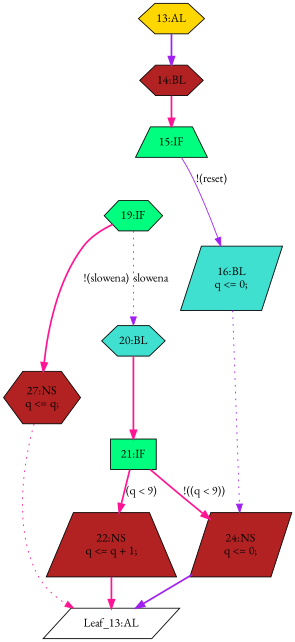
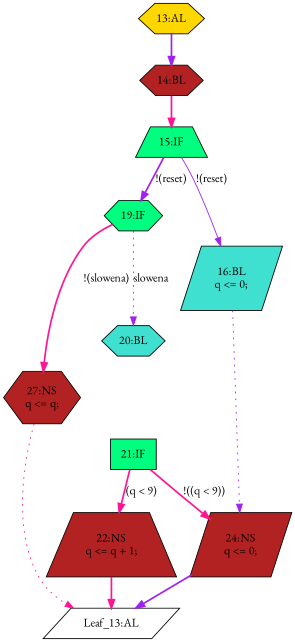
none -> (154, 175)
(133, 393) -> none
